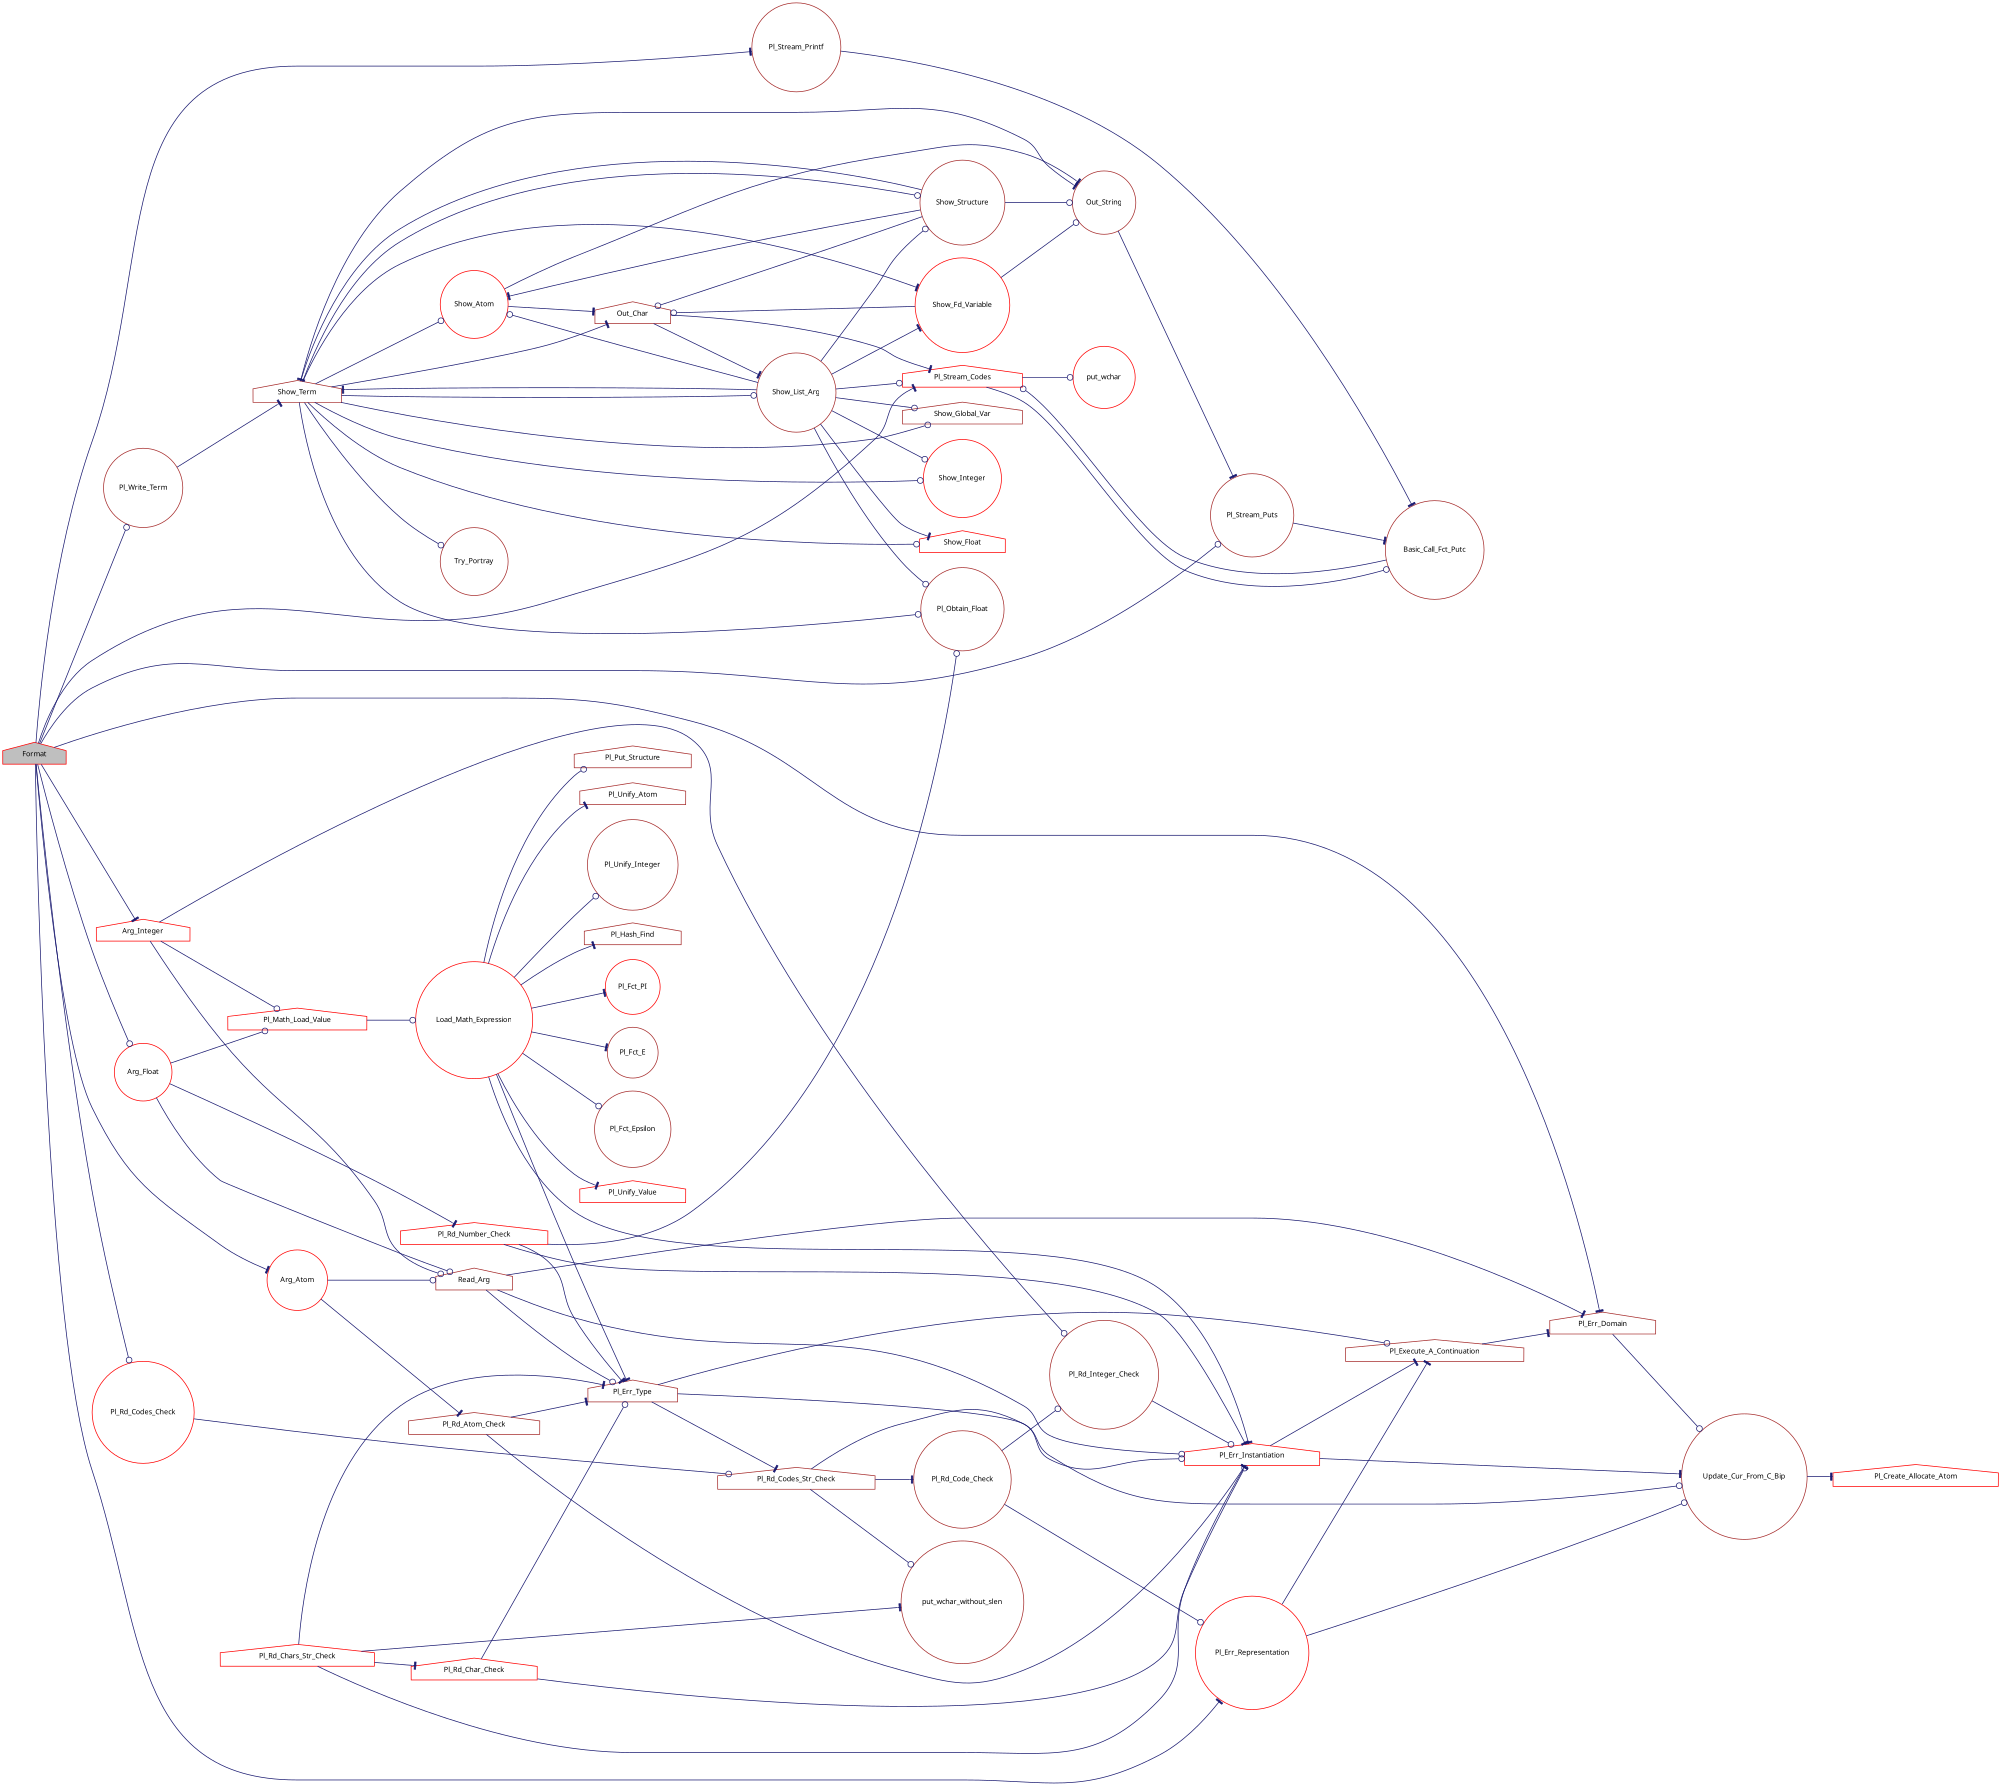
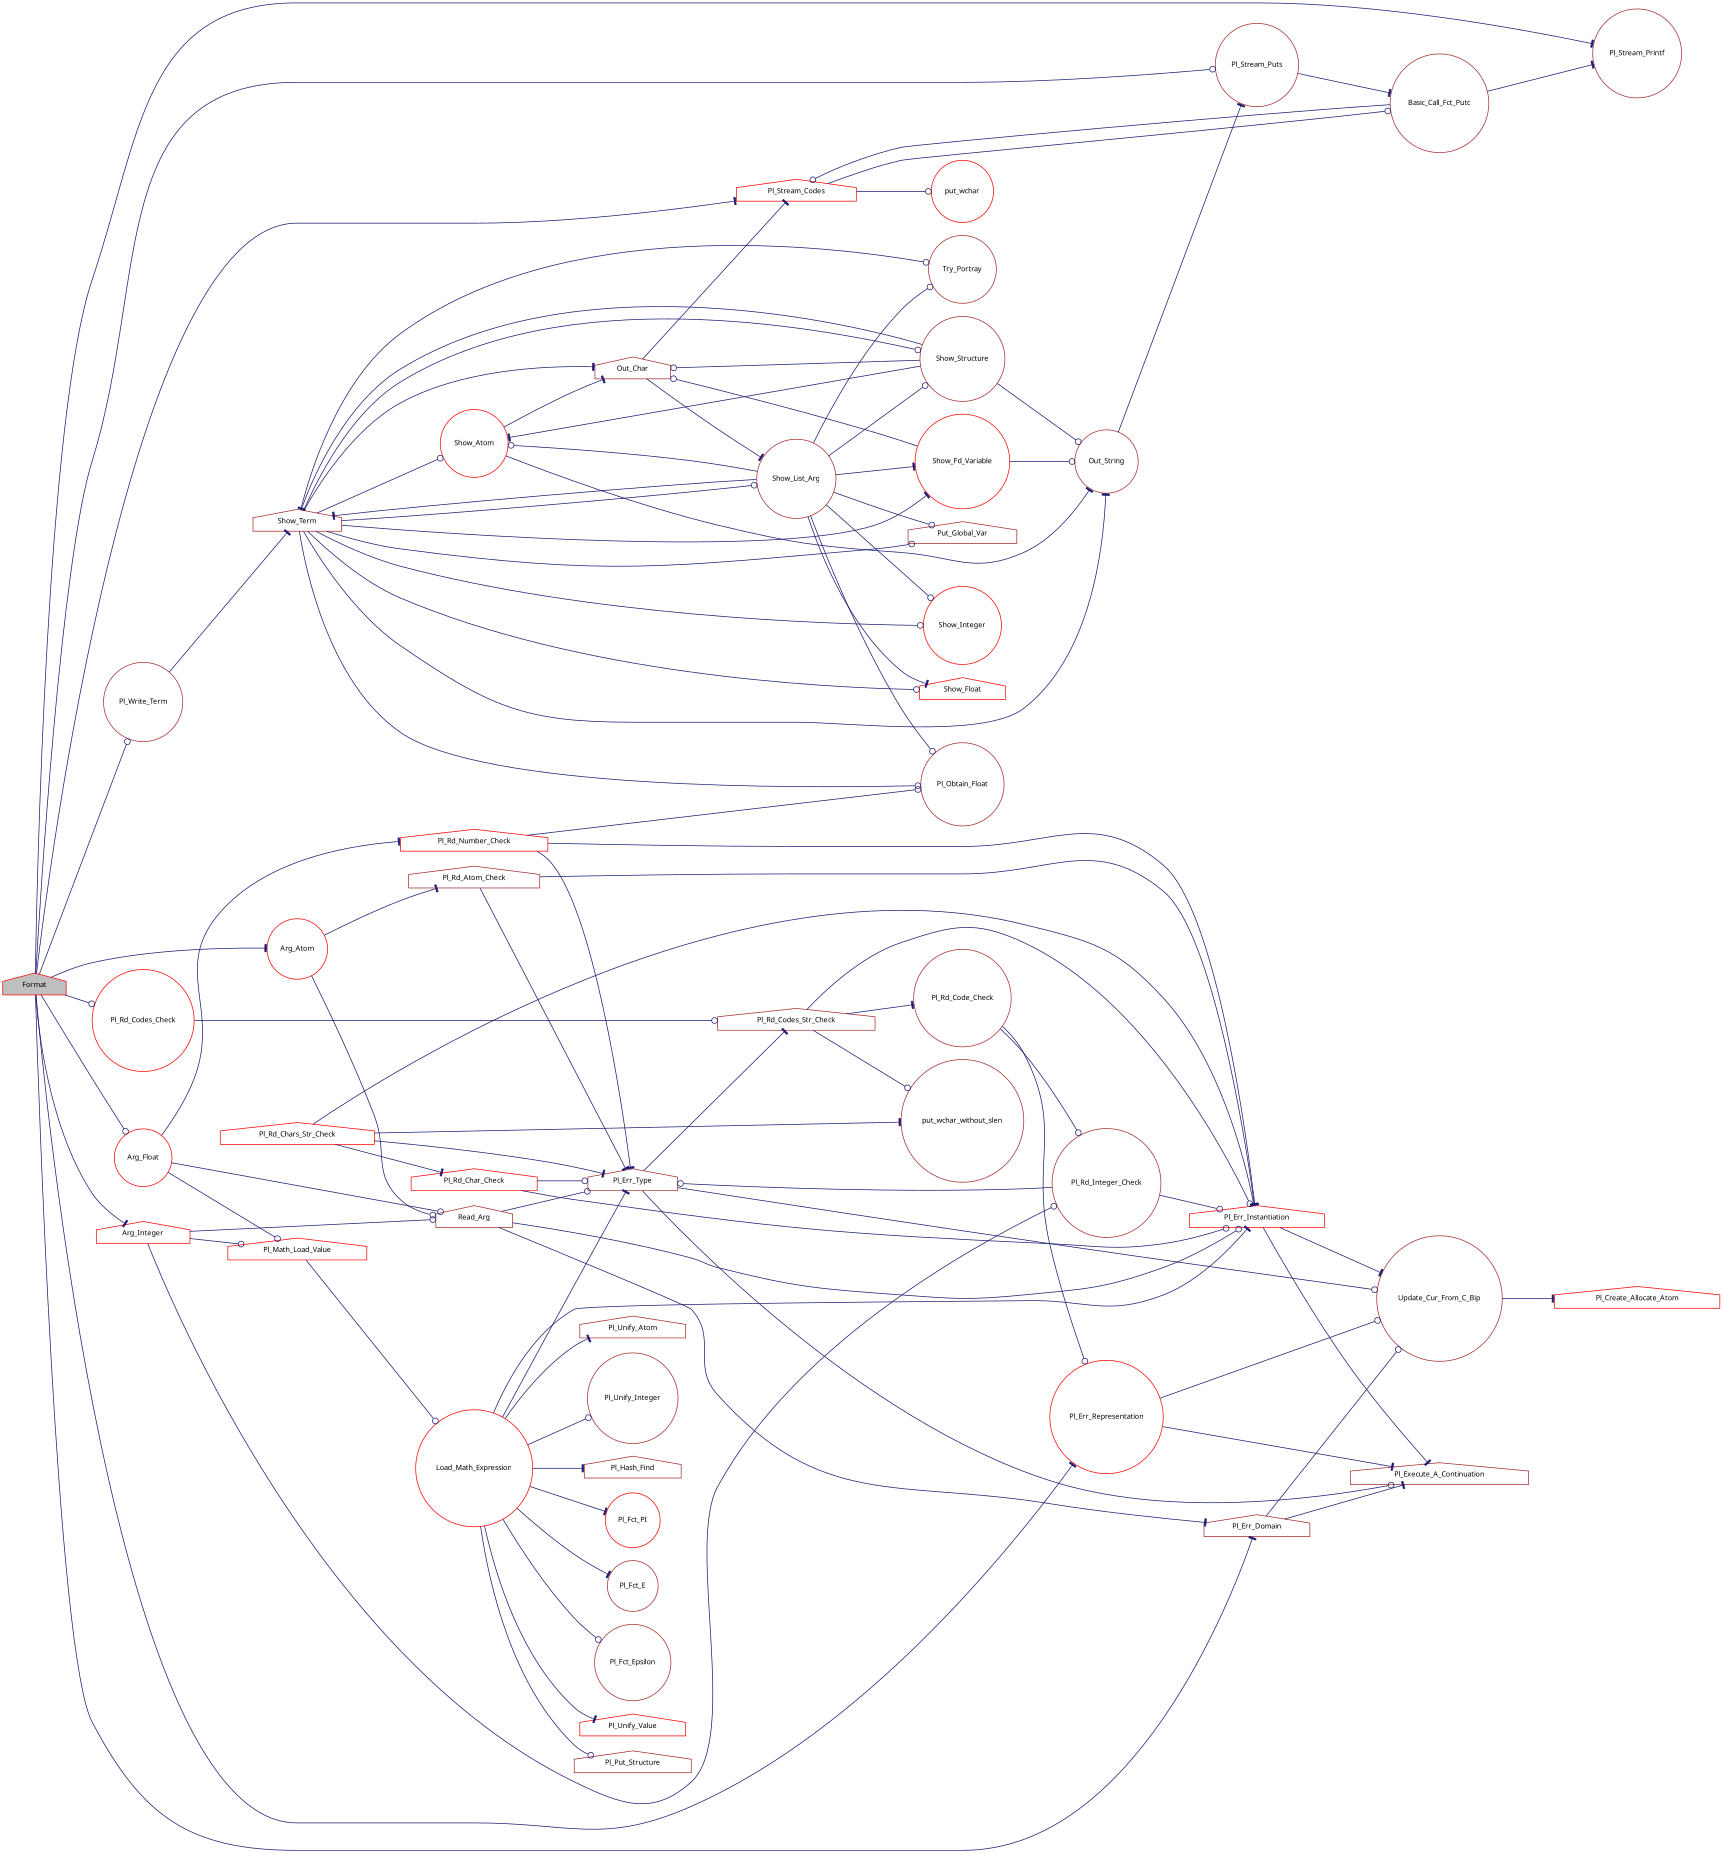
(1189, 192) -> (1539, 78)
(866, 386) -> (865, 355)
(962, 414) -> (962, 534)
none -> (868, 1190)
(1514, 1339) -> (1343, 1502)
